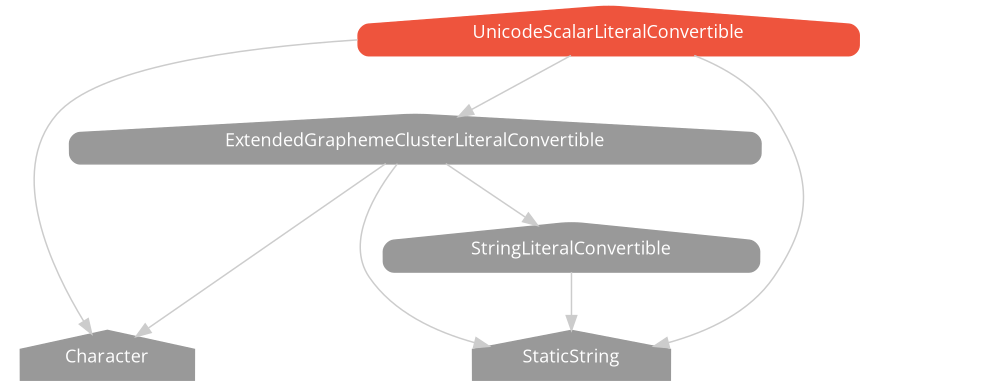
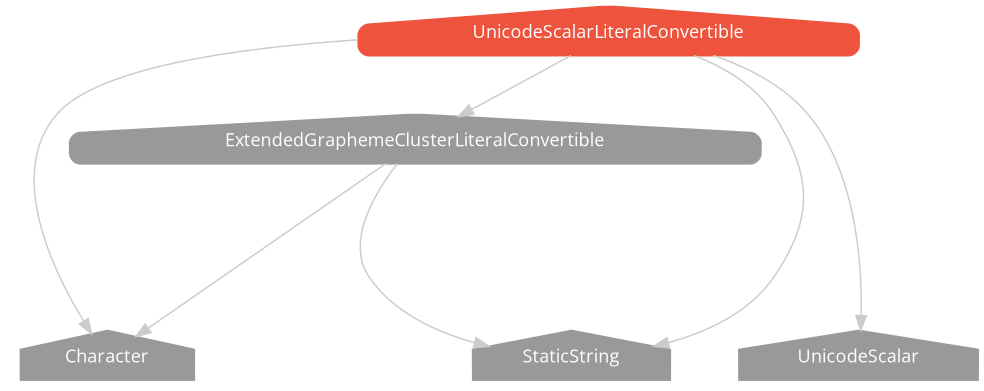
(571, 250) -> none
none -> (859, 358)
